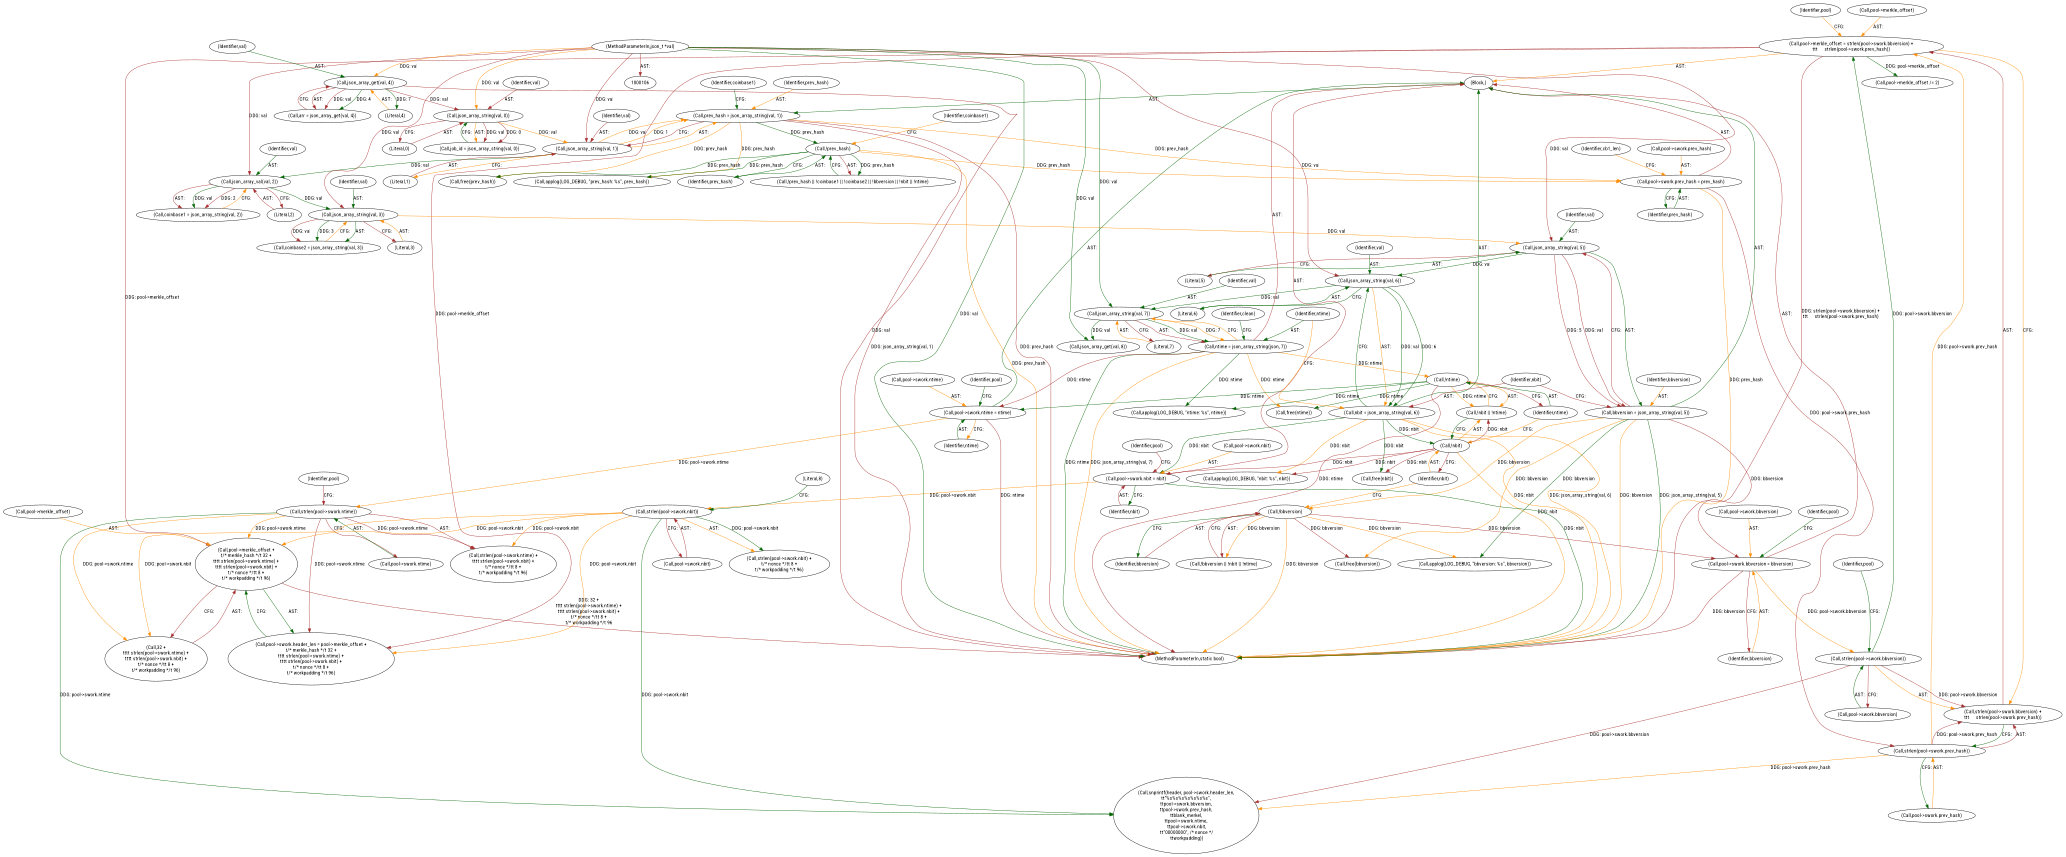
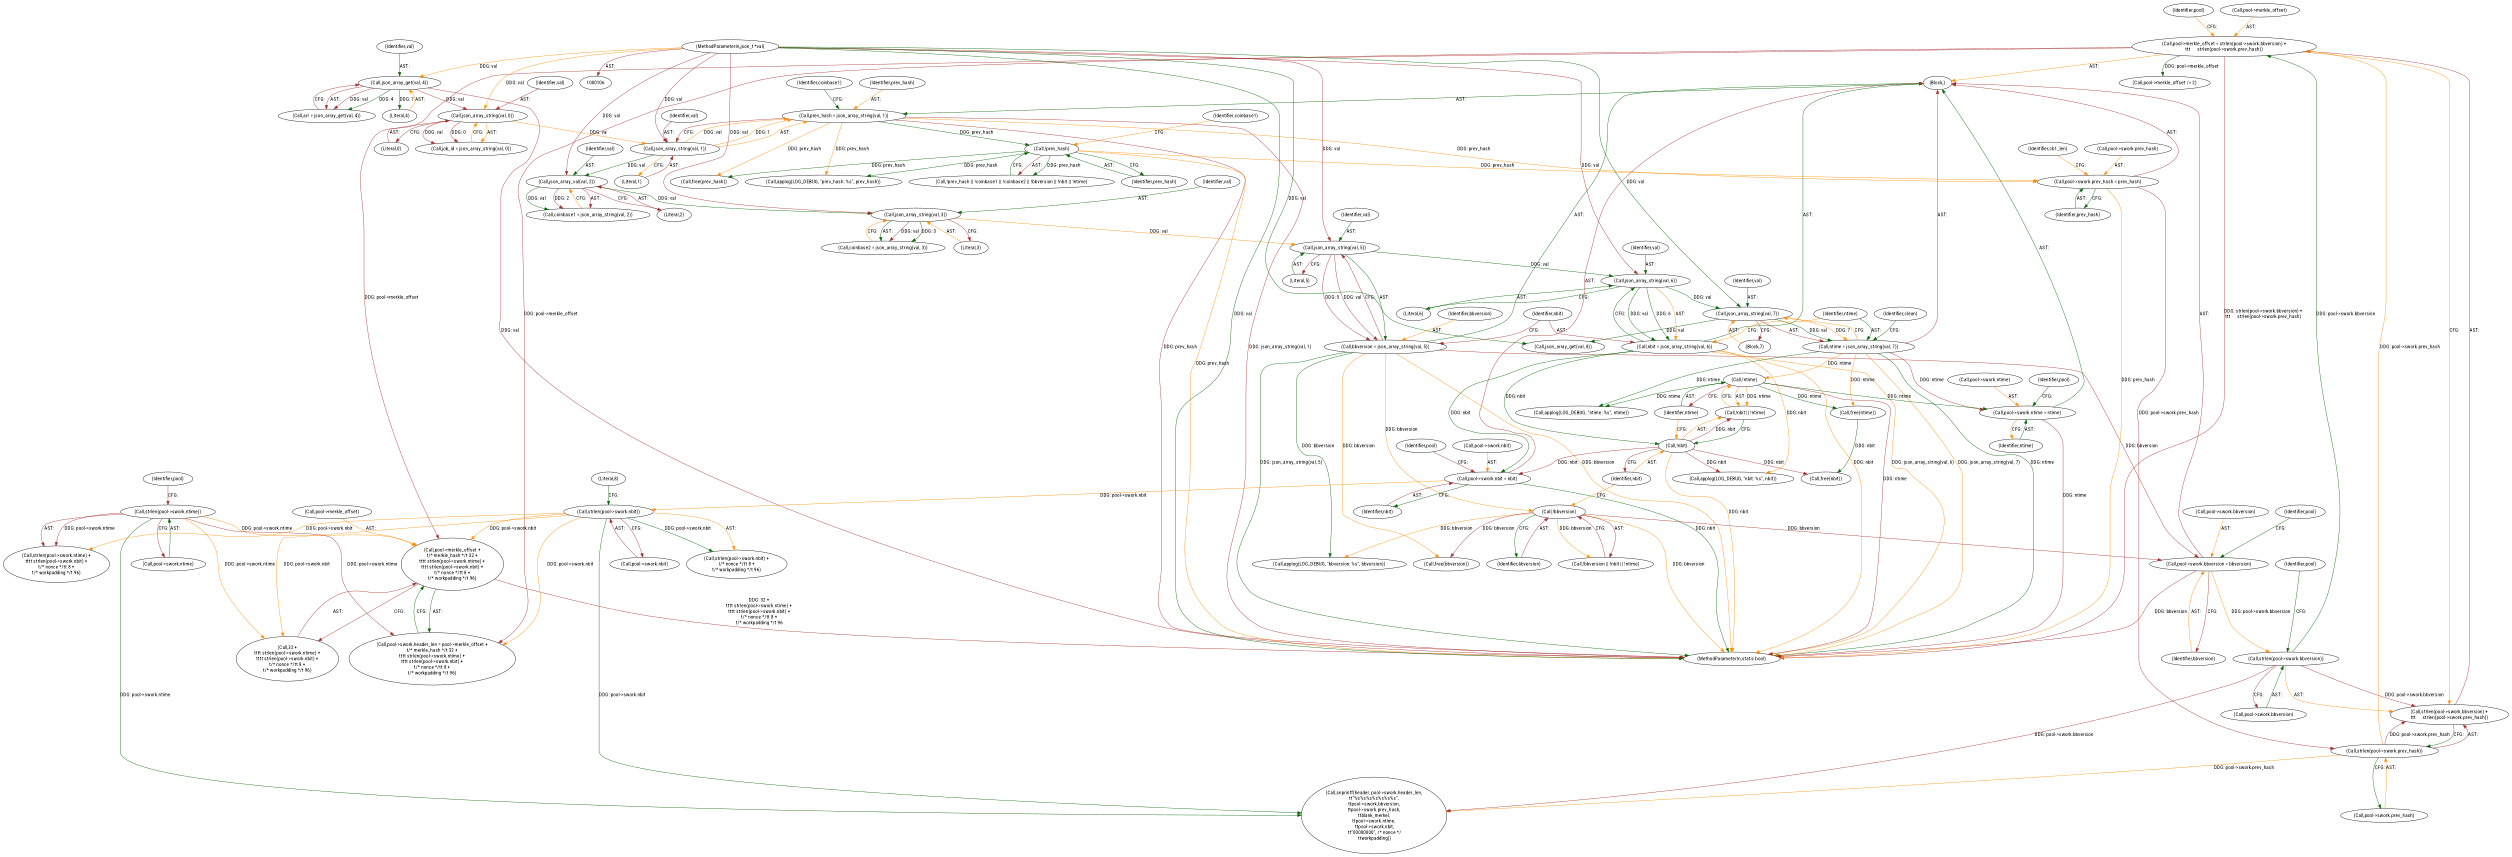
(461, 134) -> (472, 134)
(1164, 347) -> (1755, 347)
(1246, 347) -> (1859, 347)
(1384, 444) -> (1854, 447)
(654, 463) -> none
